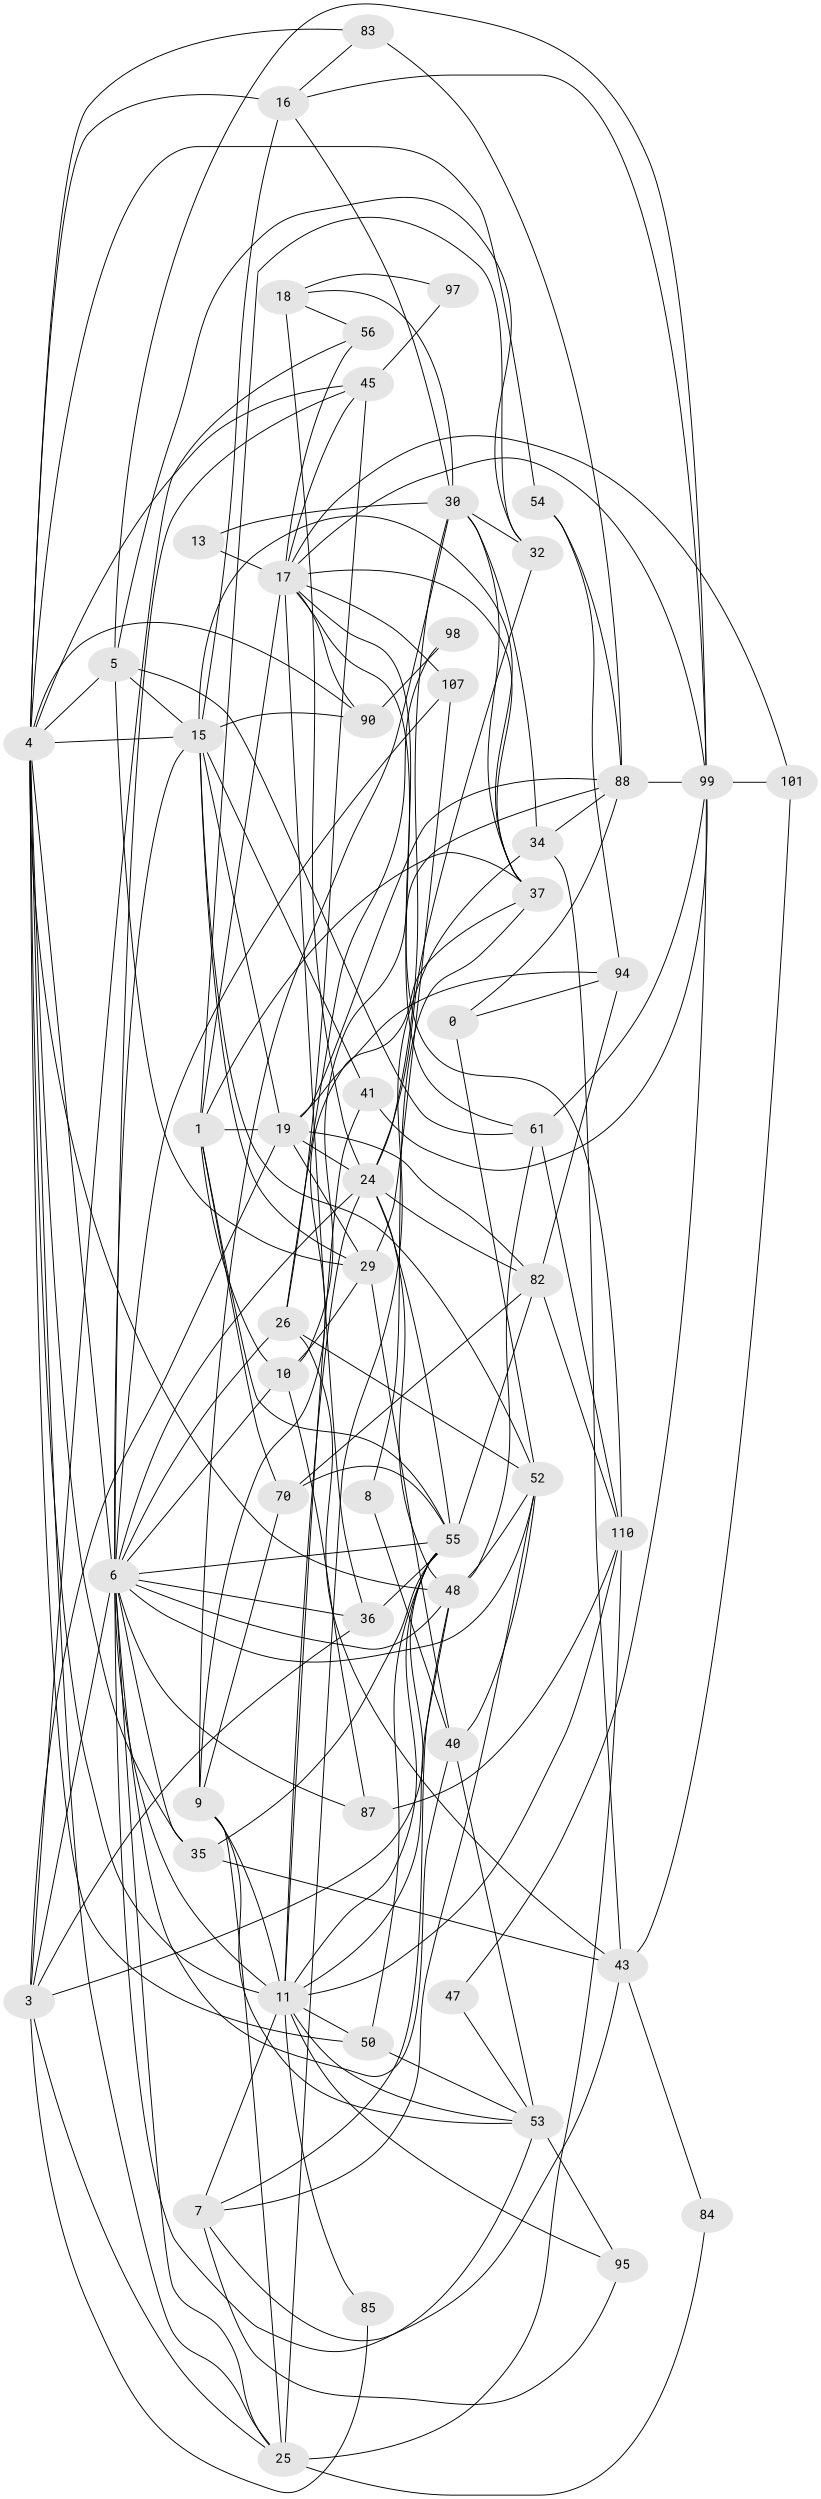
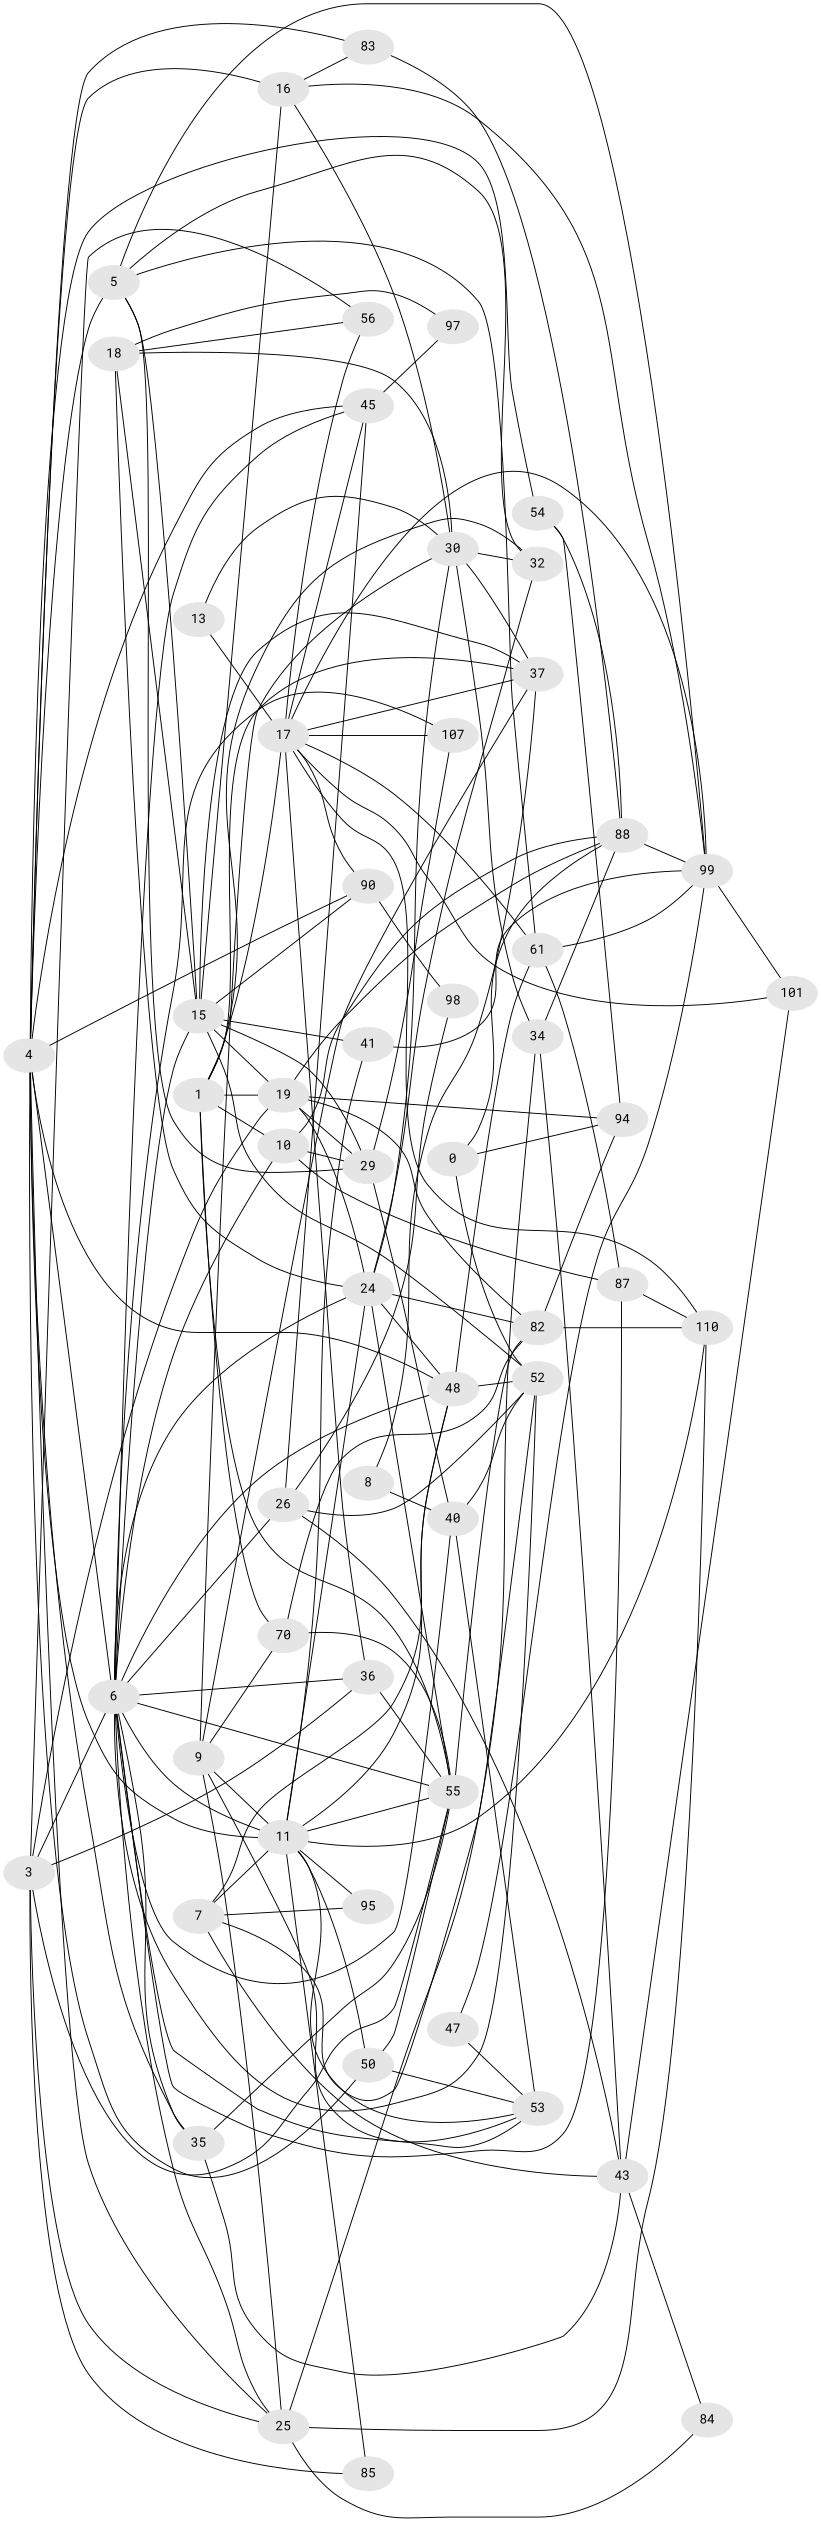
(111, 740) -> (154, 669)
(580, 1332) -> (588, 1107)
(580, 2194) -> none
